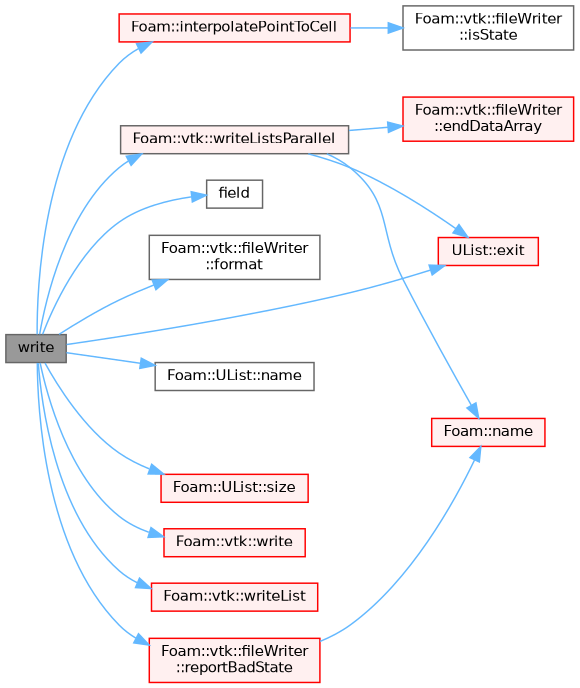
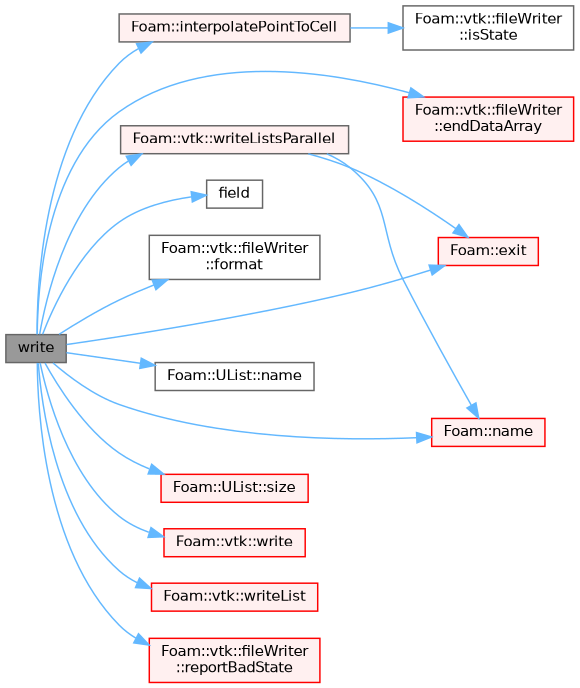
(235, 28) -> (235, 28)
(368, 129) -> (143, 98)
(488, 252) -> (488, 252)
(412, 564) -> (227, 430)
